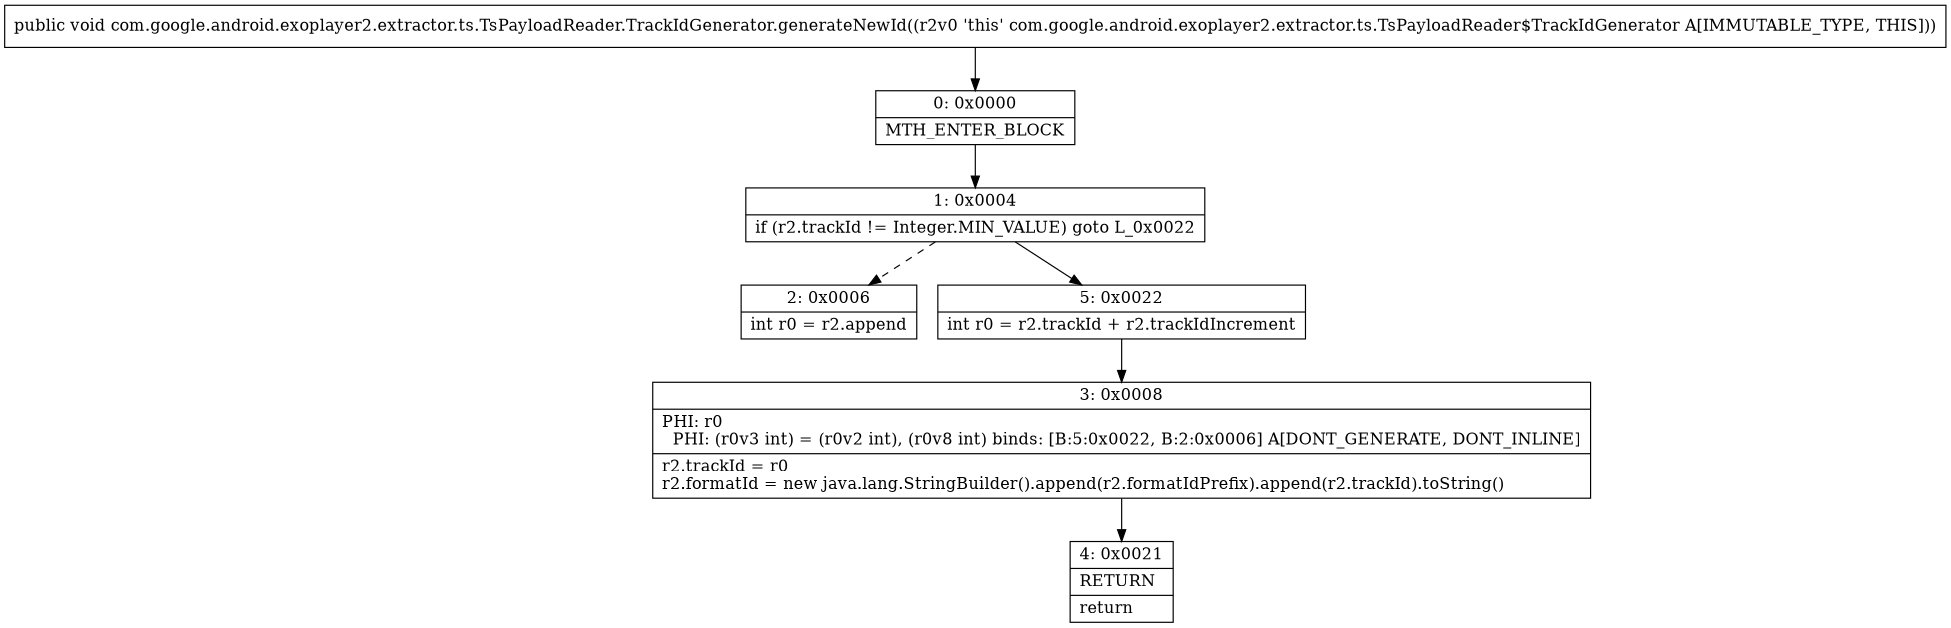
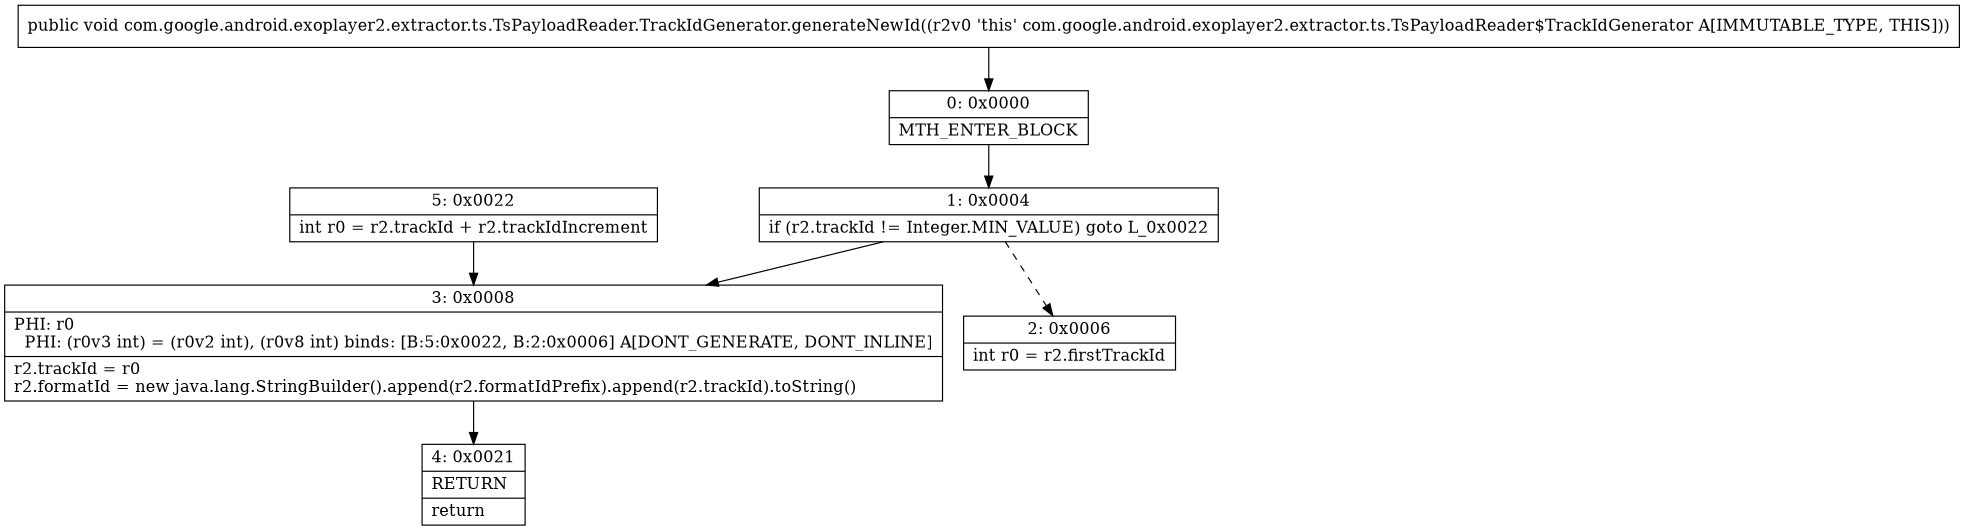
(1044, 260) -> (801, 262)
(829, 325) -> (1070, 356)
